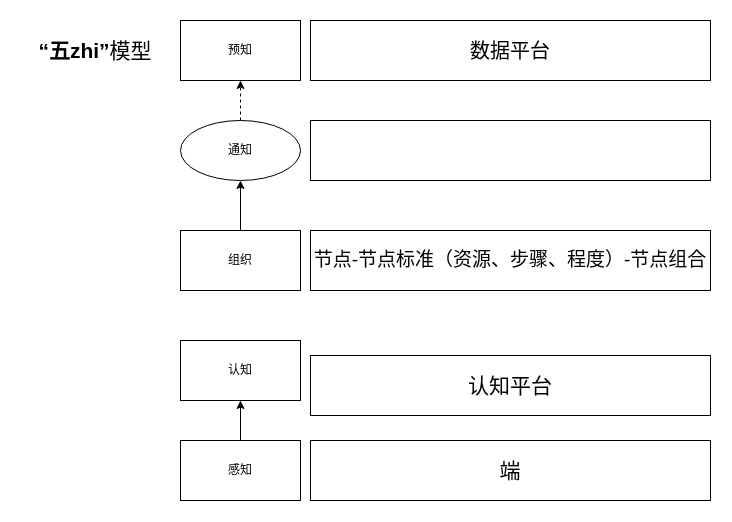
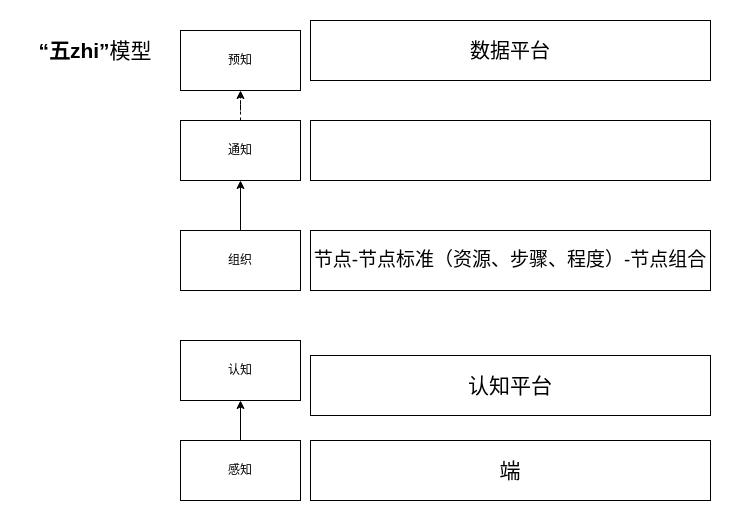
(241, 51) -> (241, 61)
(241, 151) -> (241, 151)
